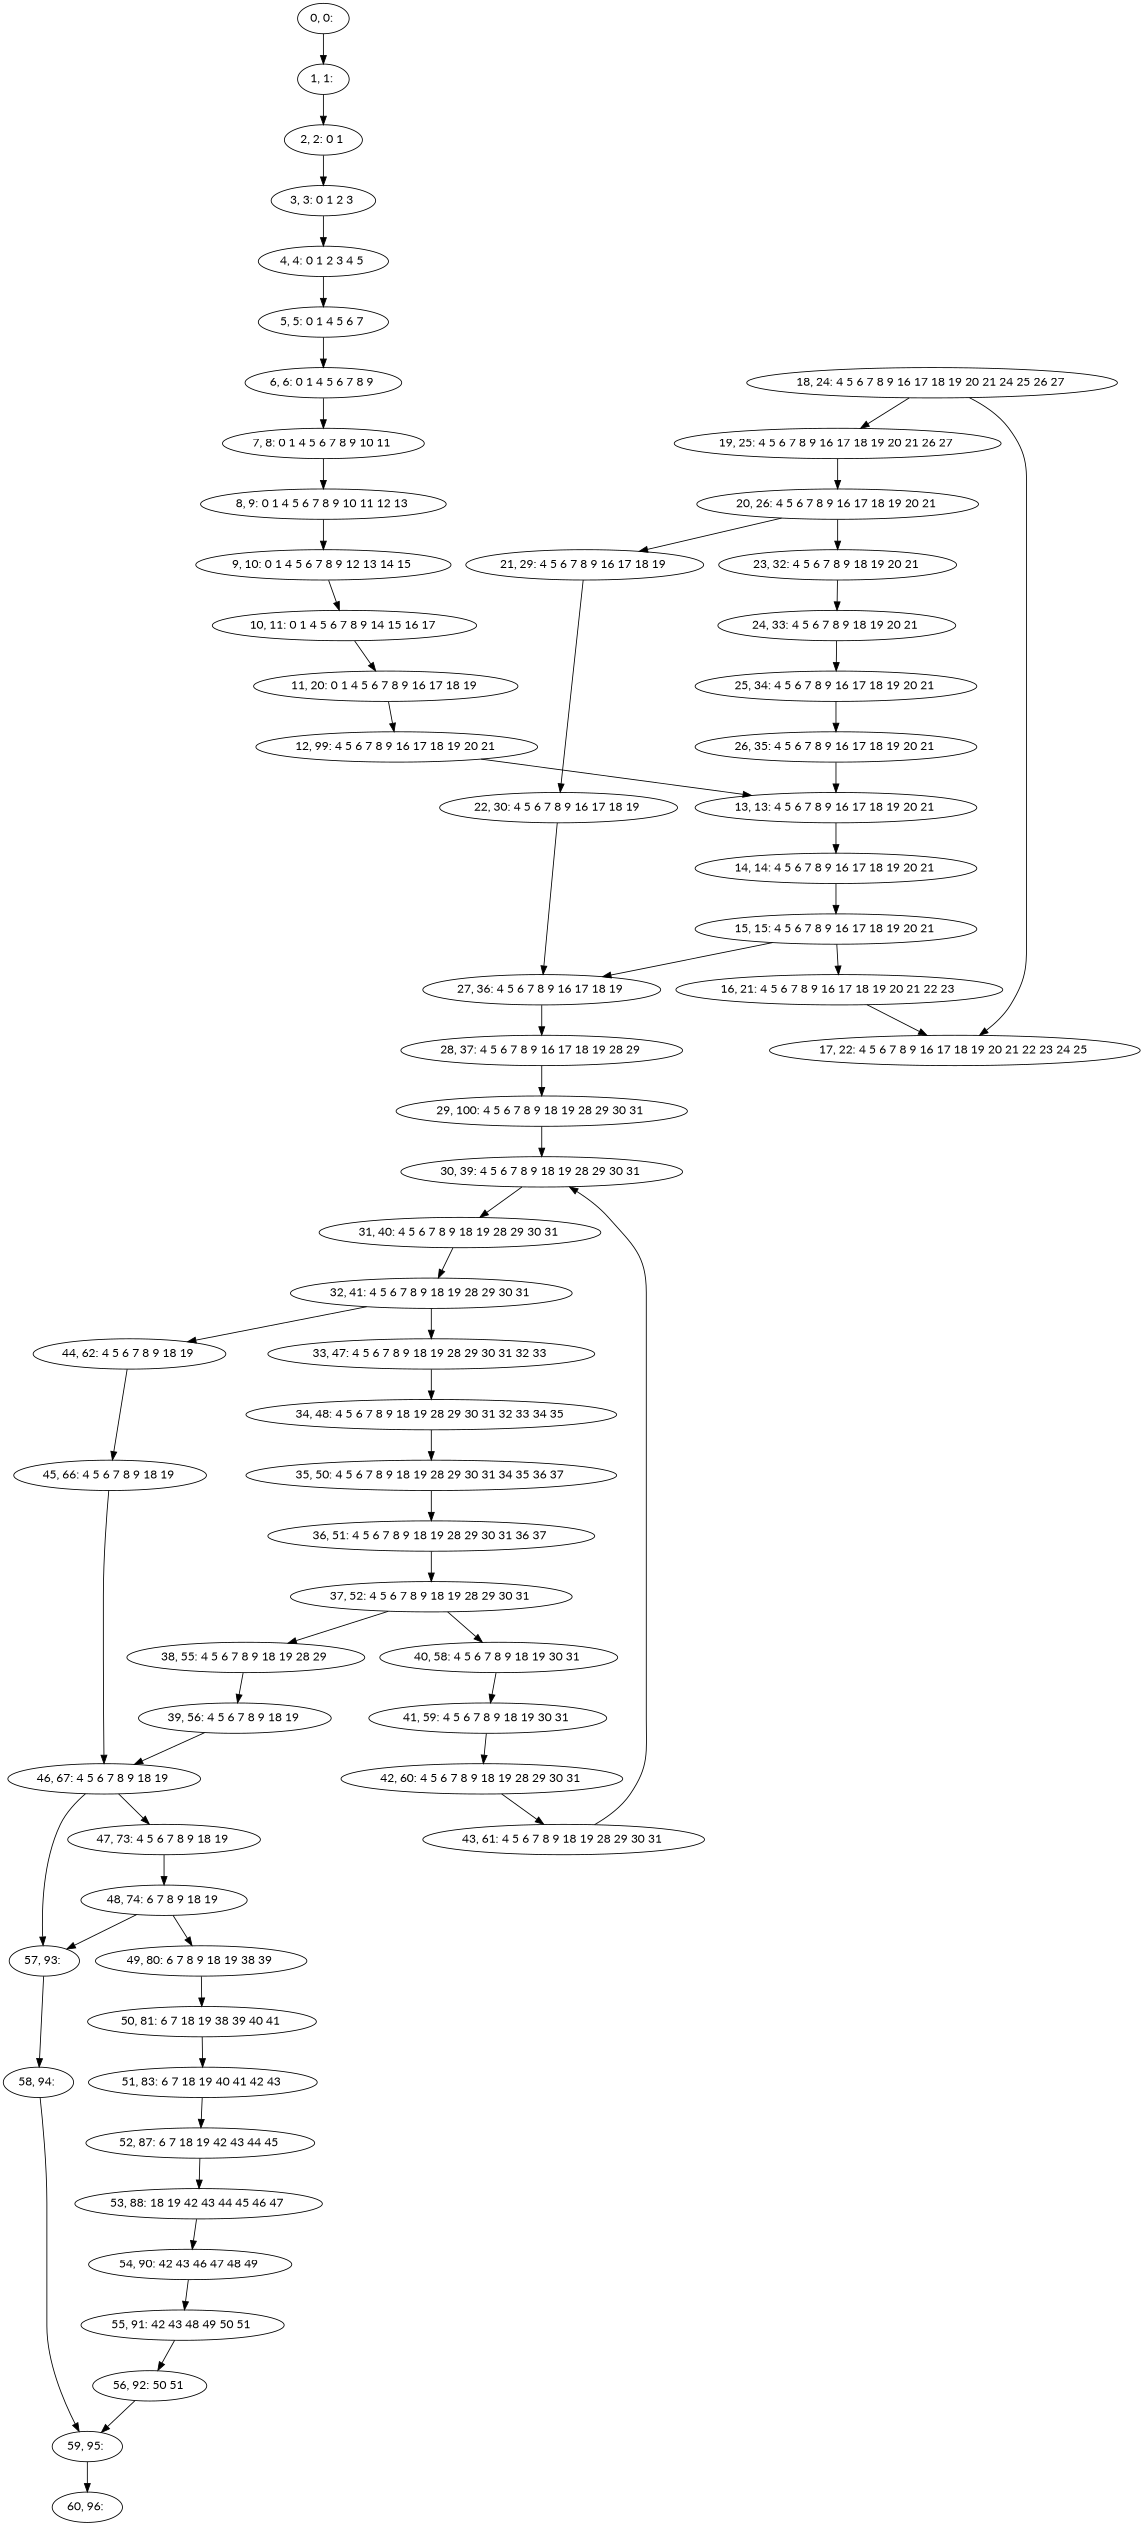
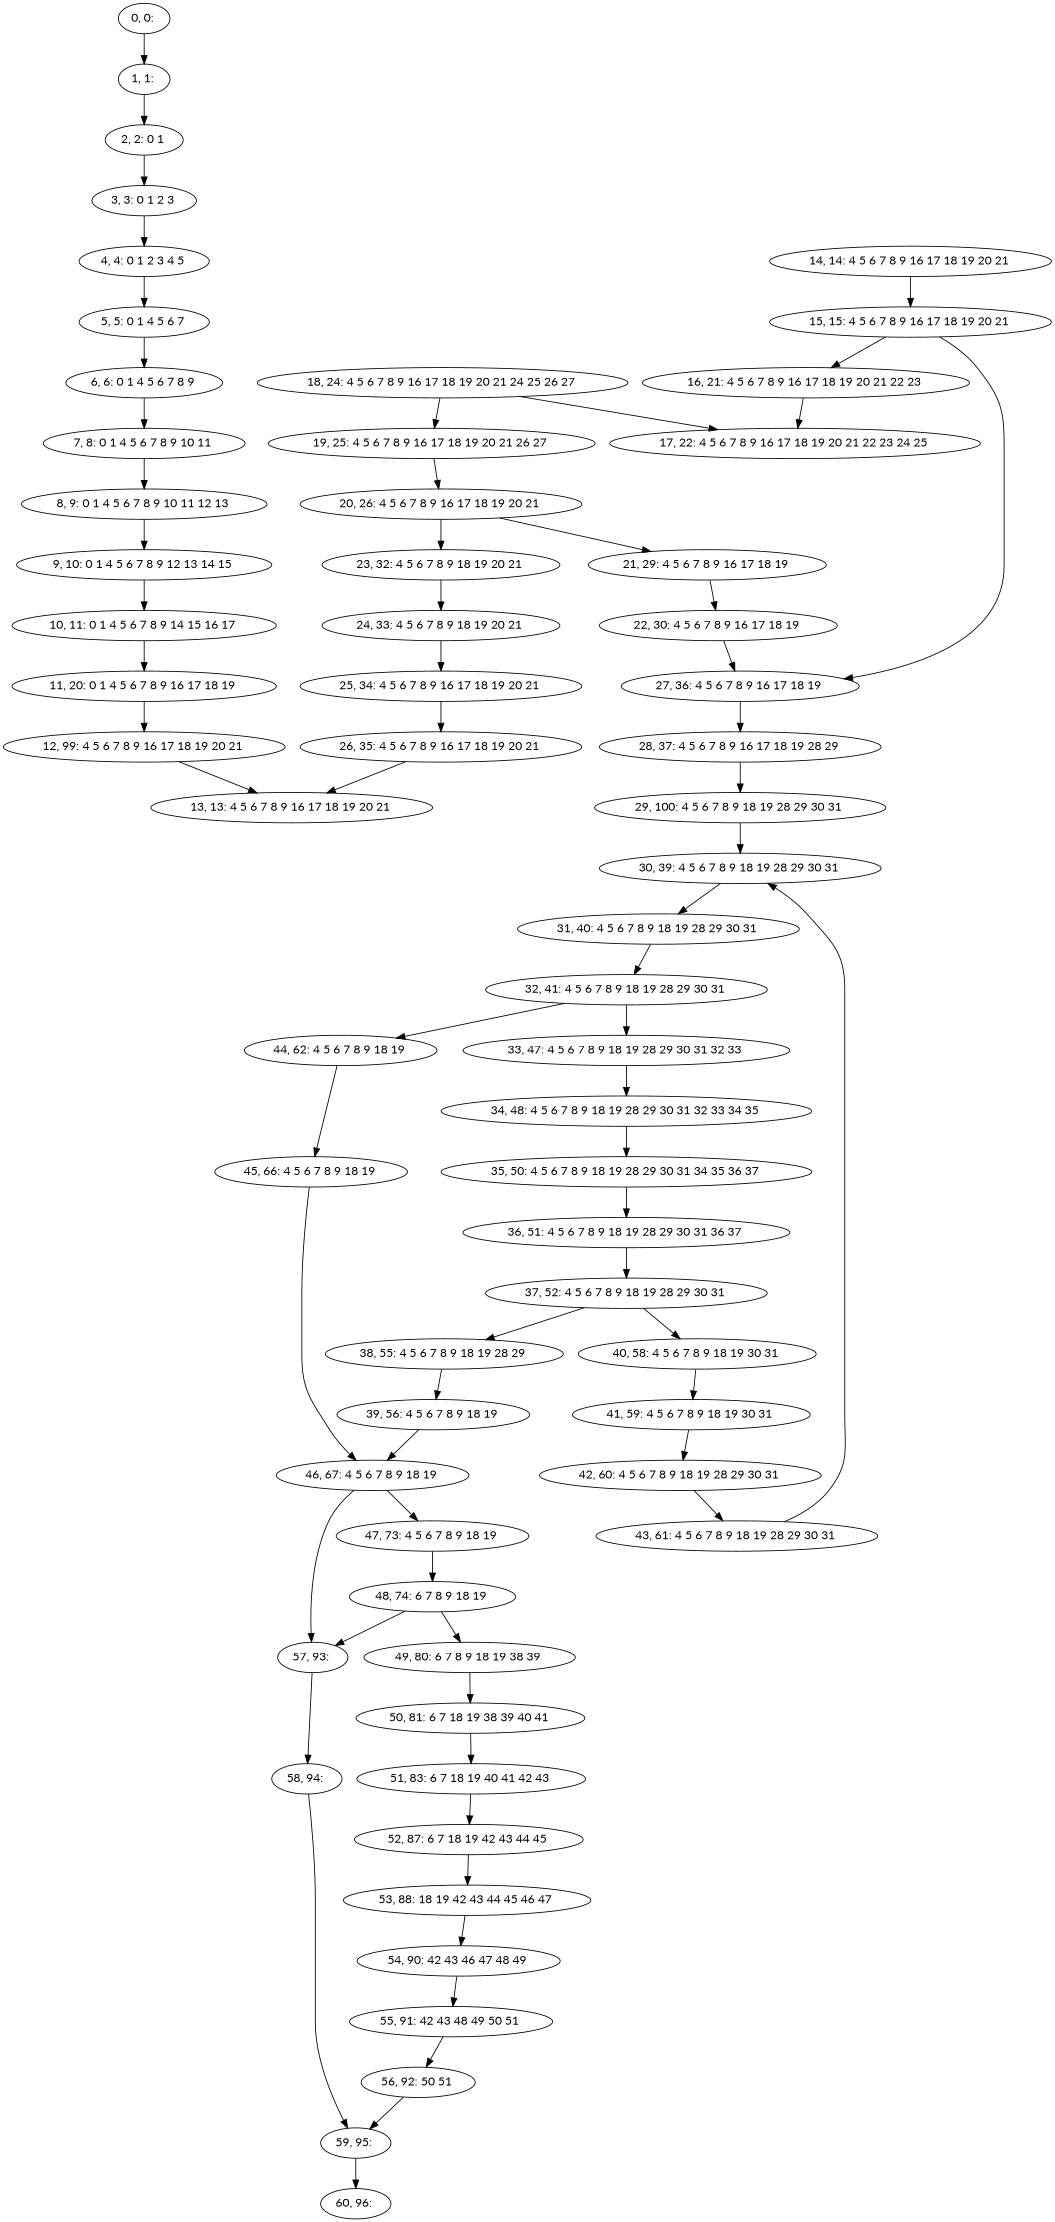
(836, 834) -> none
